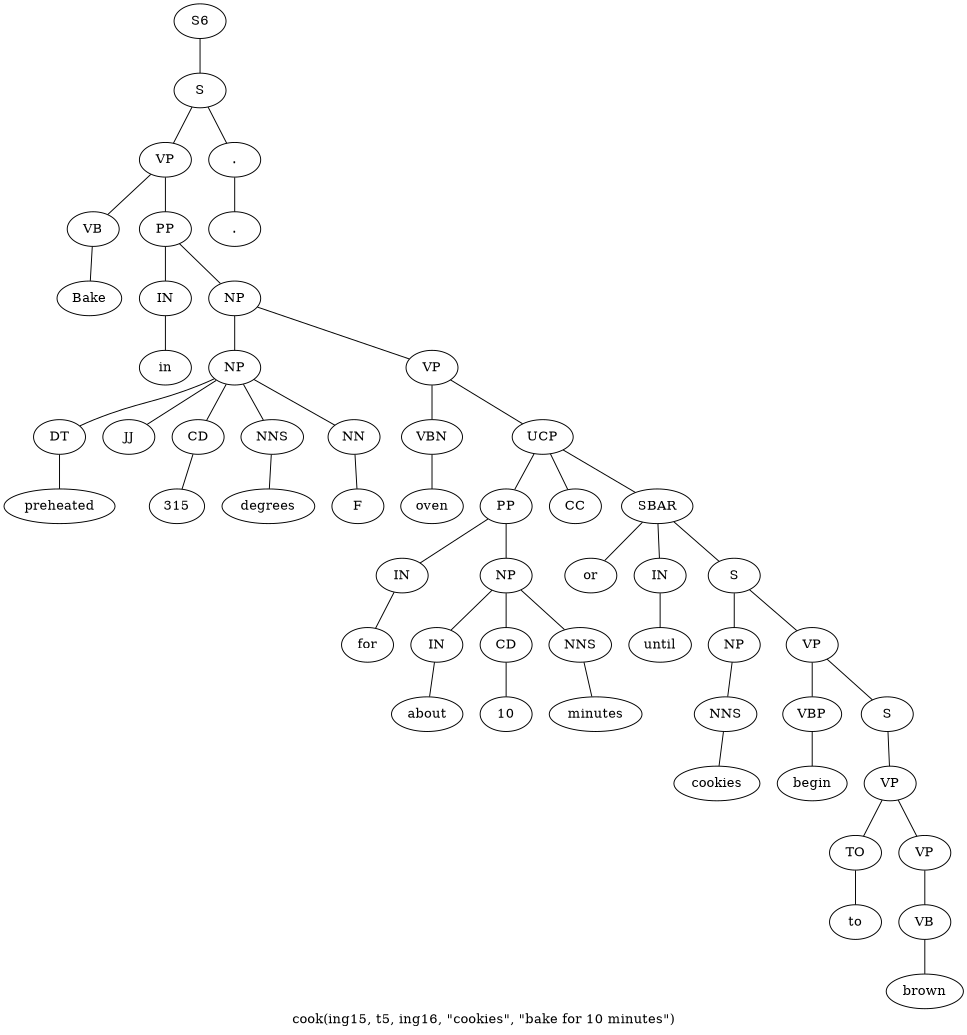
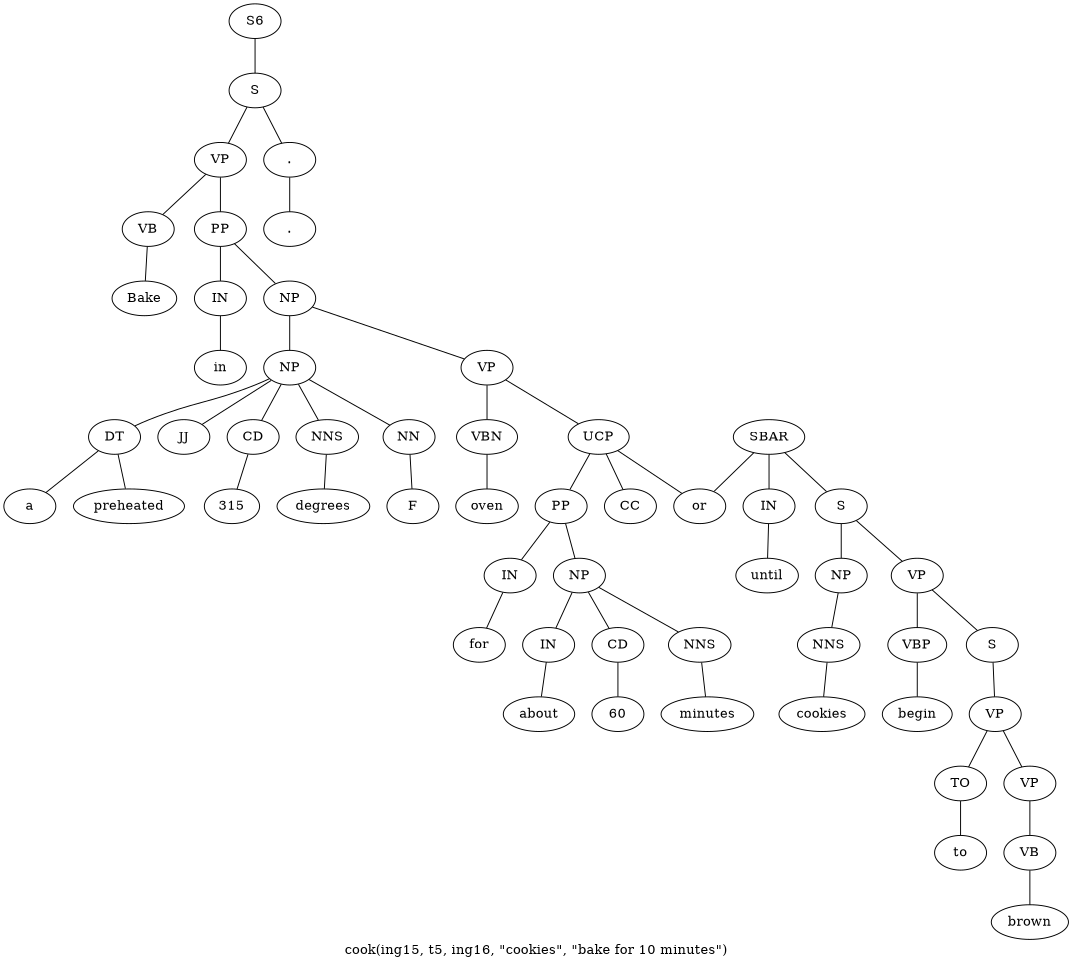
(599, 471) -> (650, 472)
none -> (30, 506)
(506, 714) -> (618, 714)
